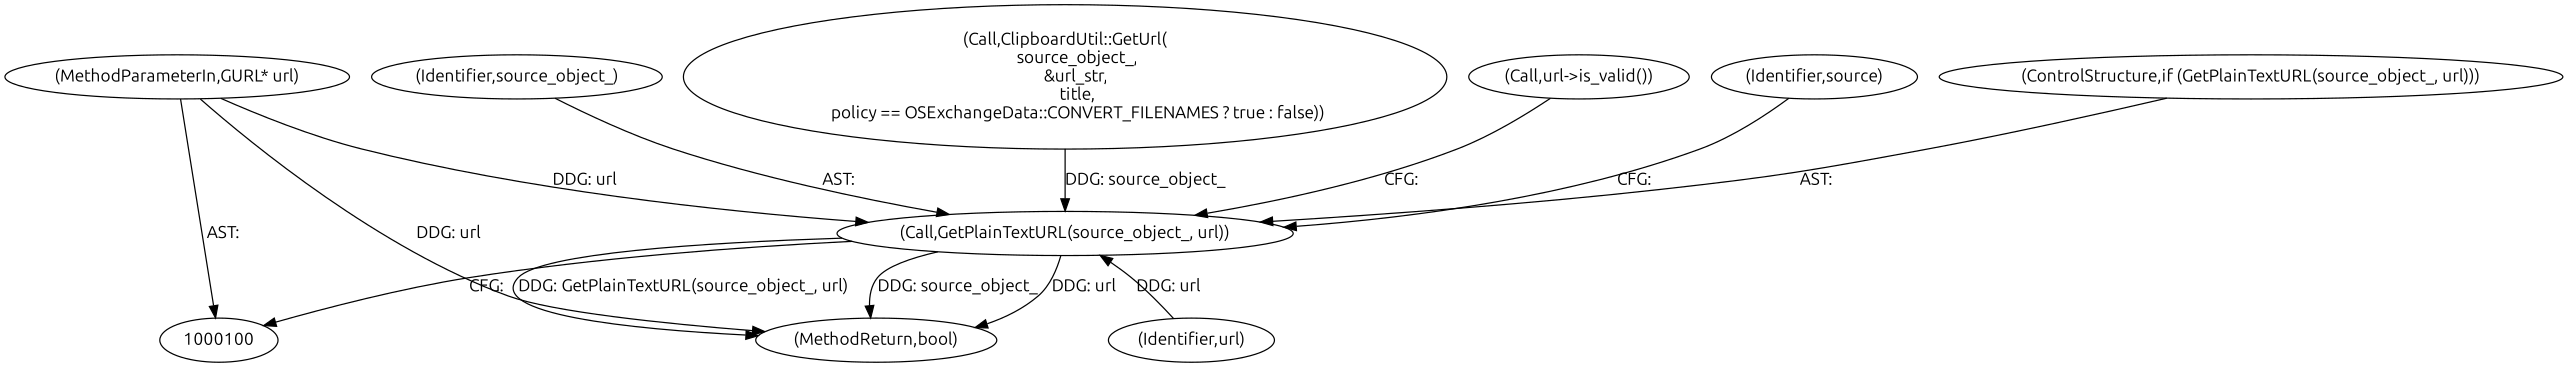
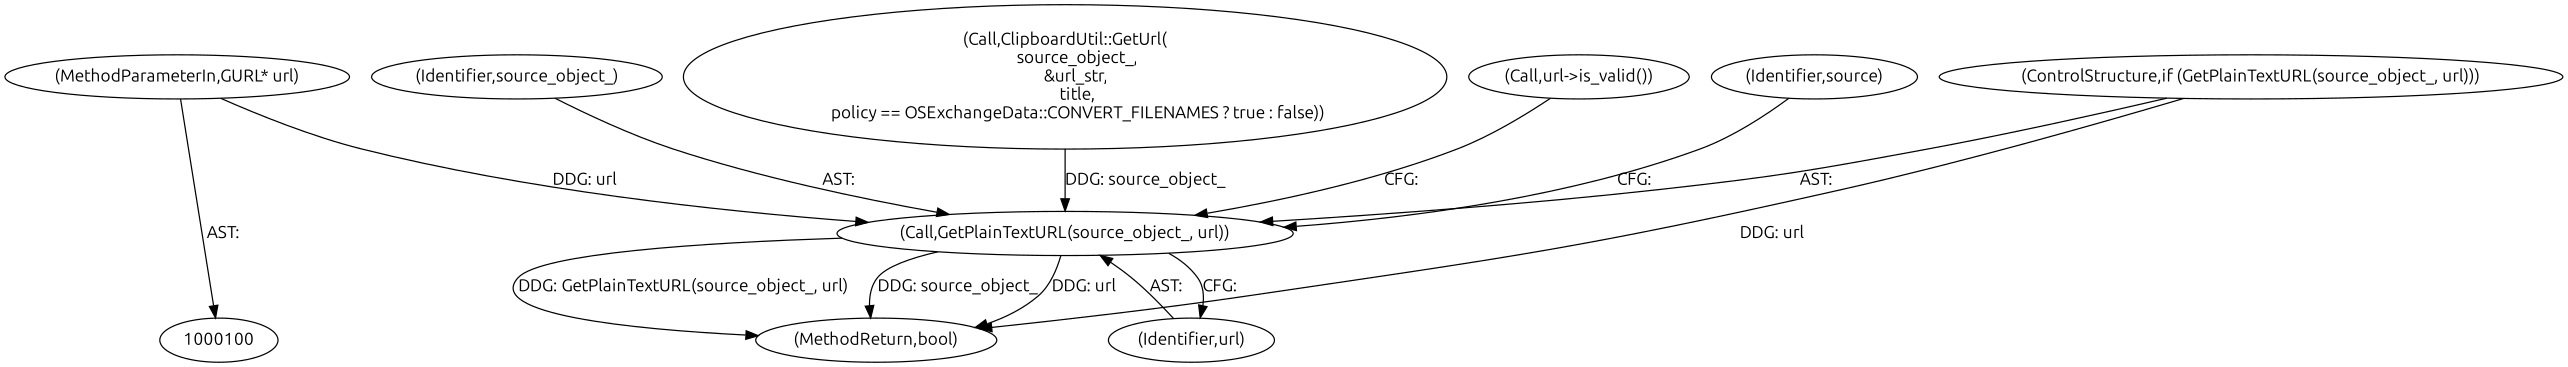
(453, 272) -> (1593, 242)
(503, 273) -> (1195, 274)
(1169, 287) -> (1169, 287)
